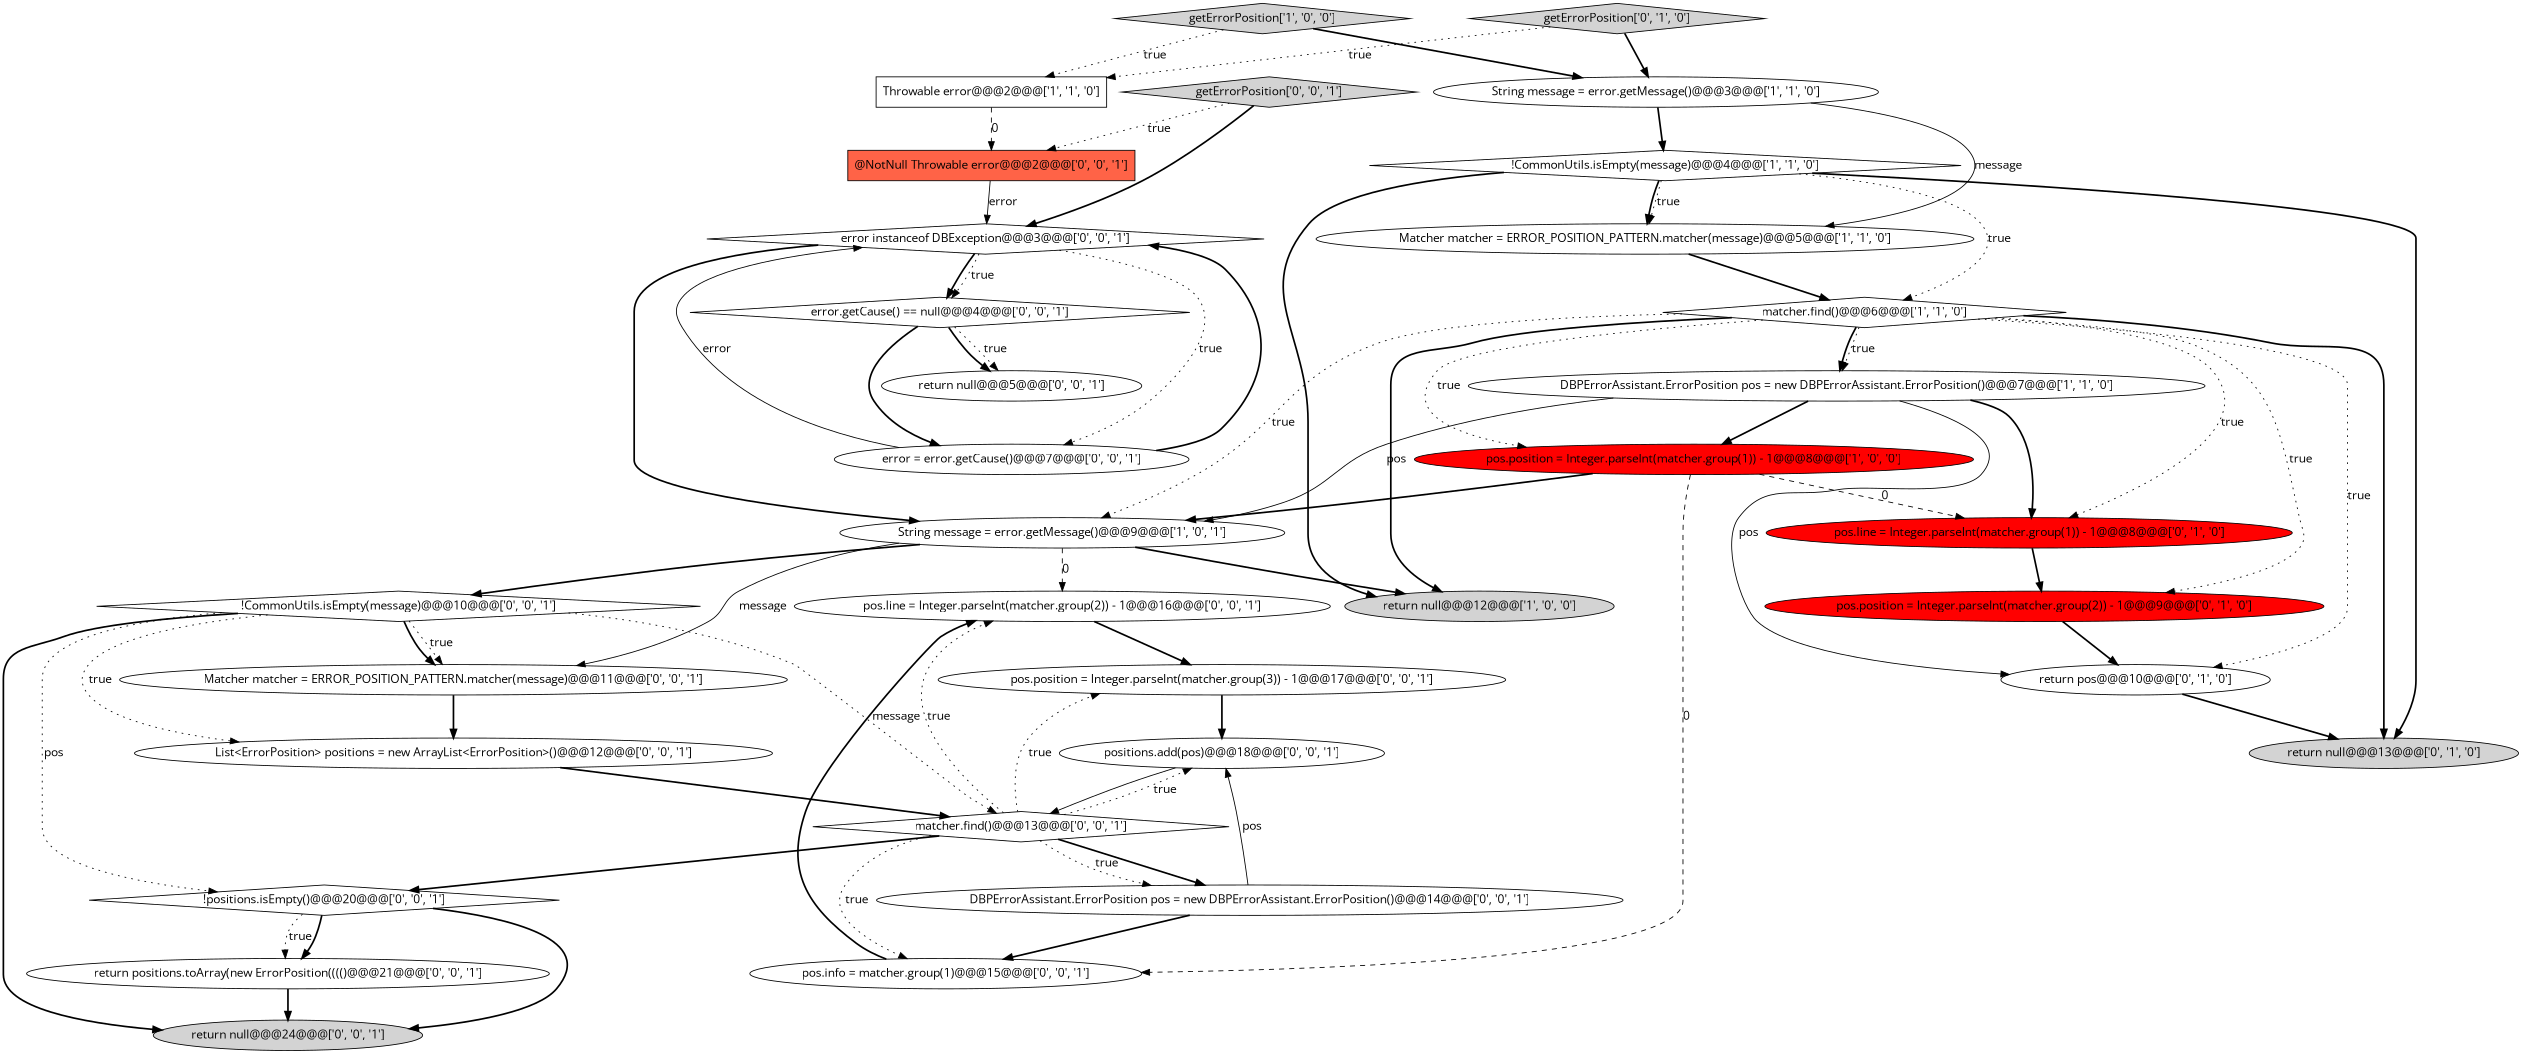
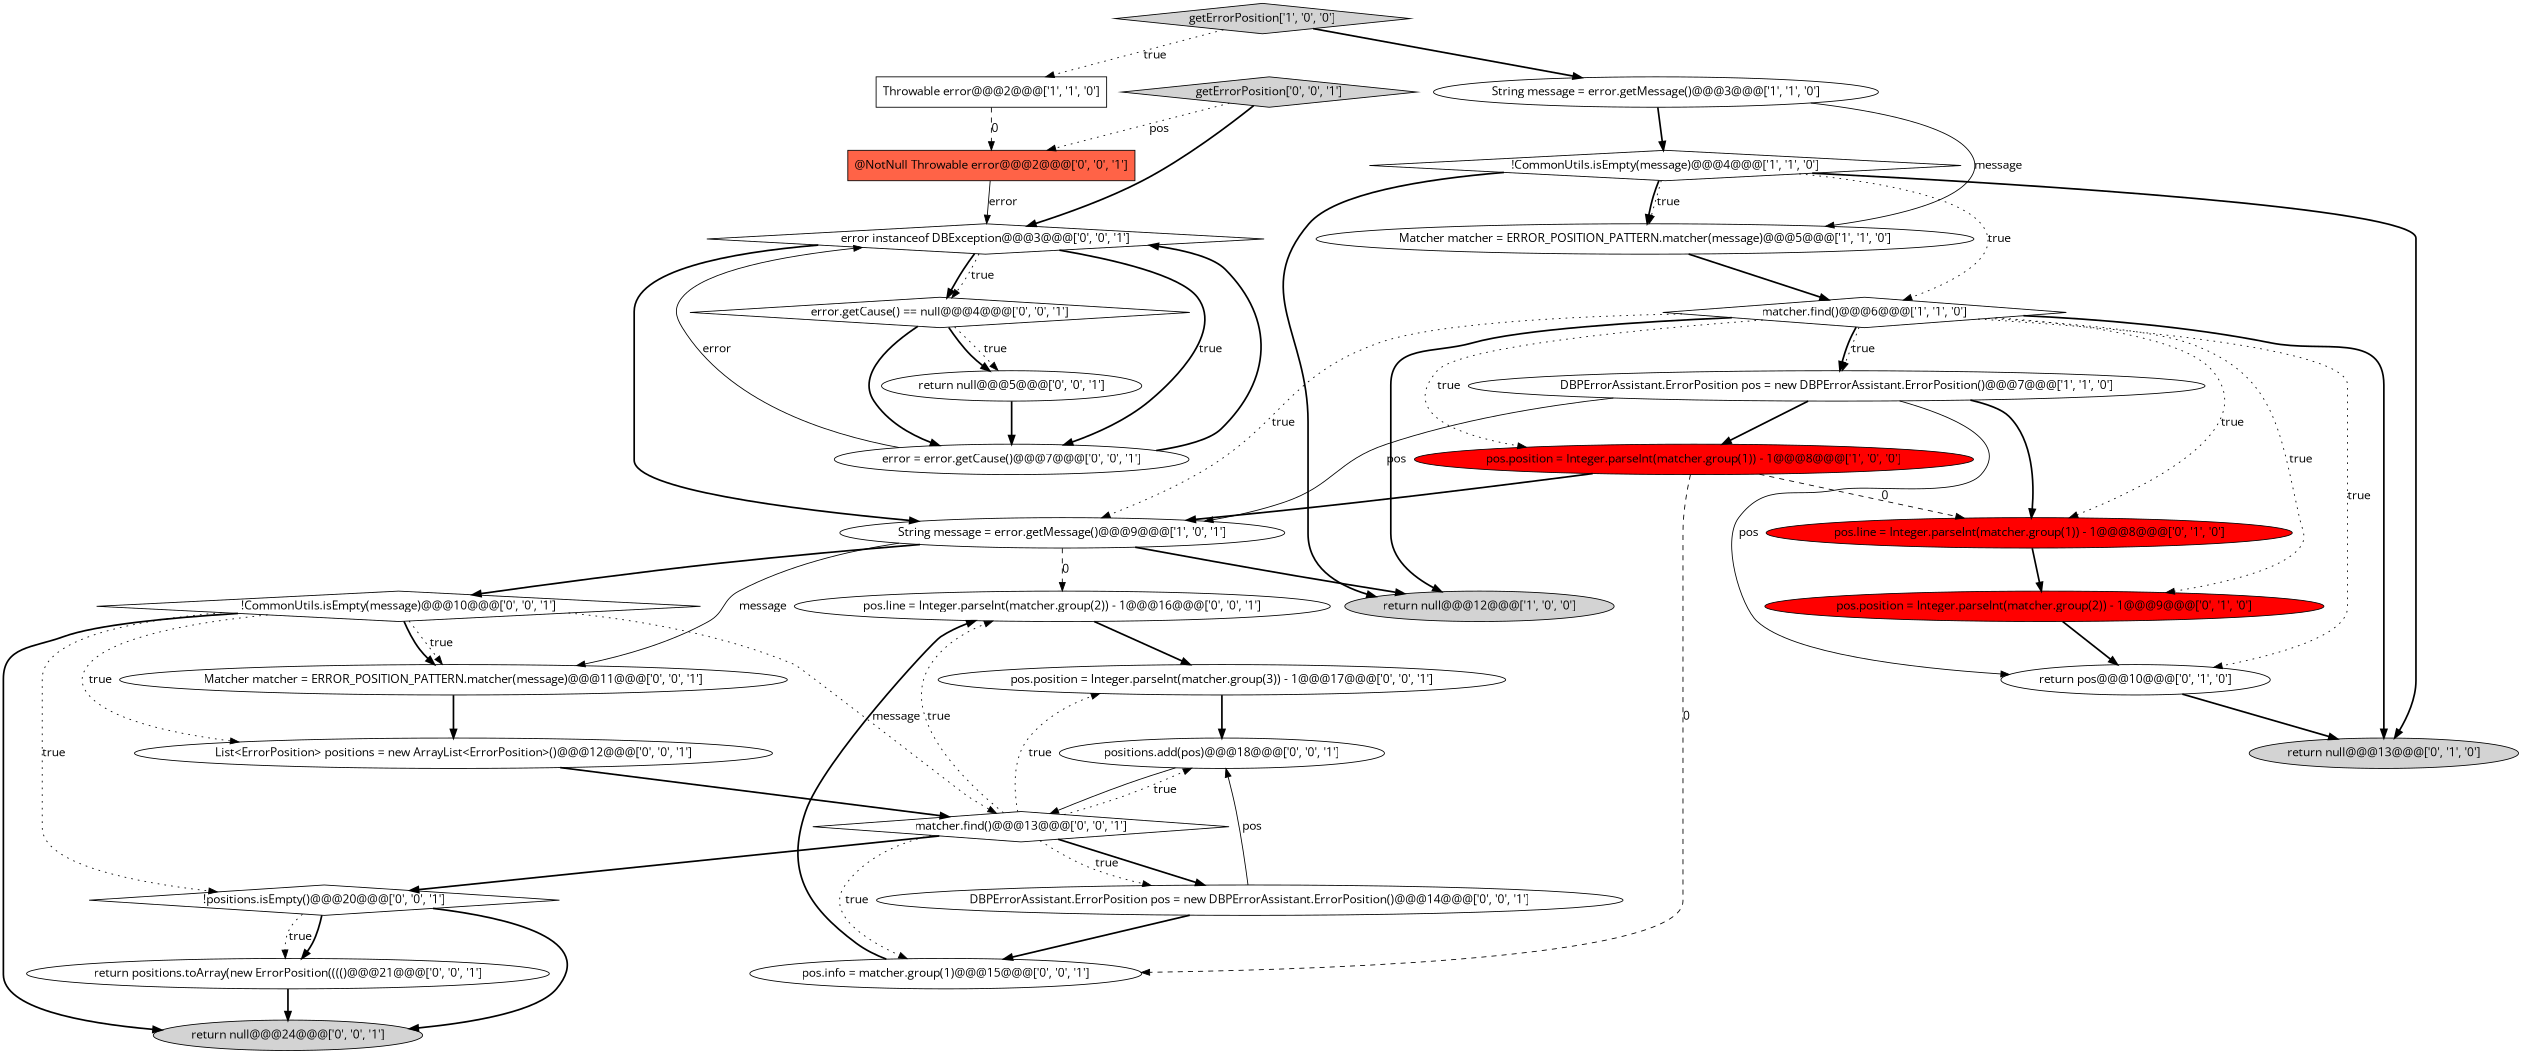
(1617, 19) -> none
(1159, 129) -> (1159, 129)
(1204, 328) -> (1204, 328)
none -> (1012, 418)
(54, 753) -> (54, 753)
